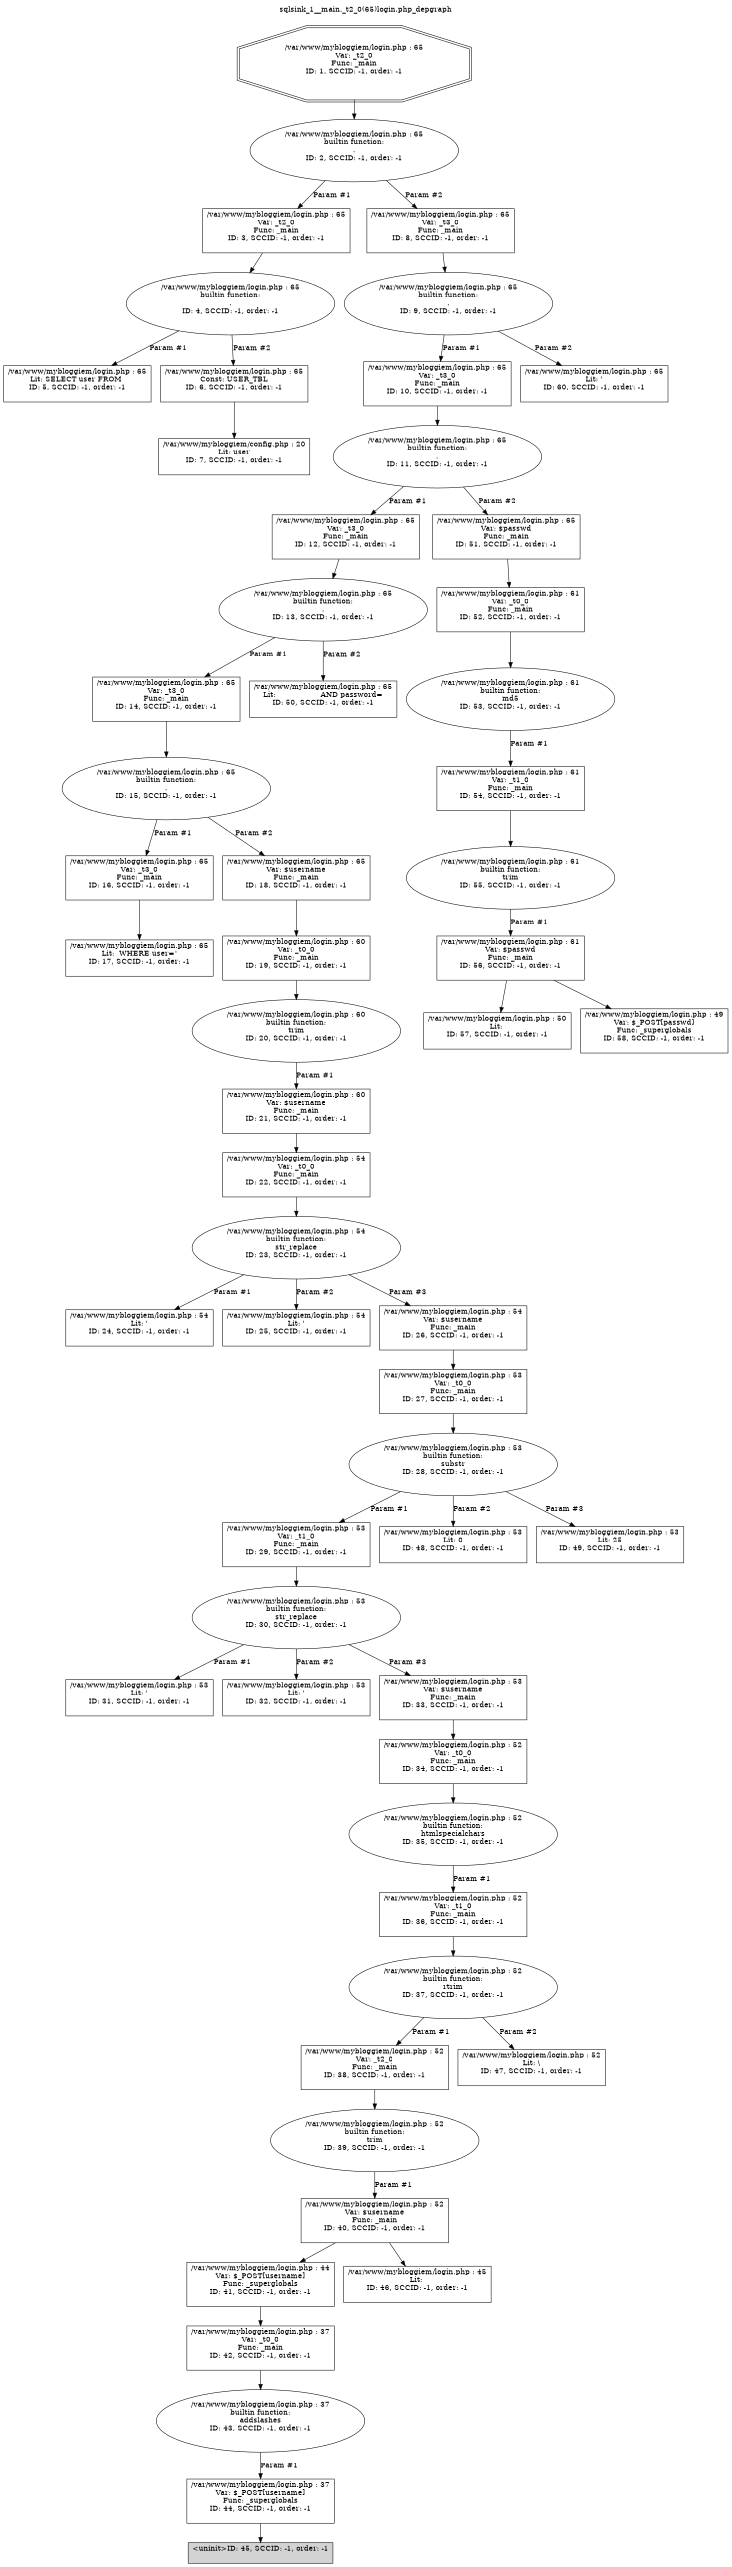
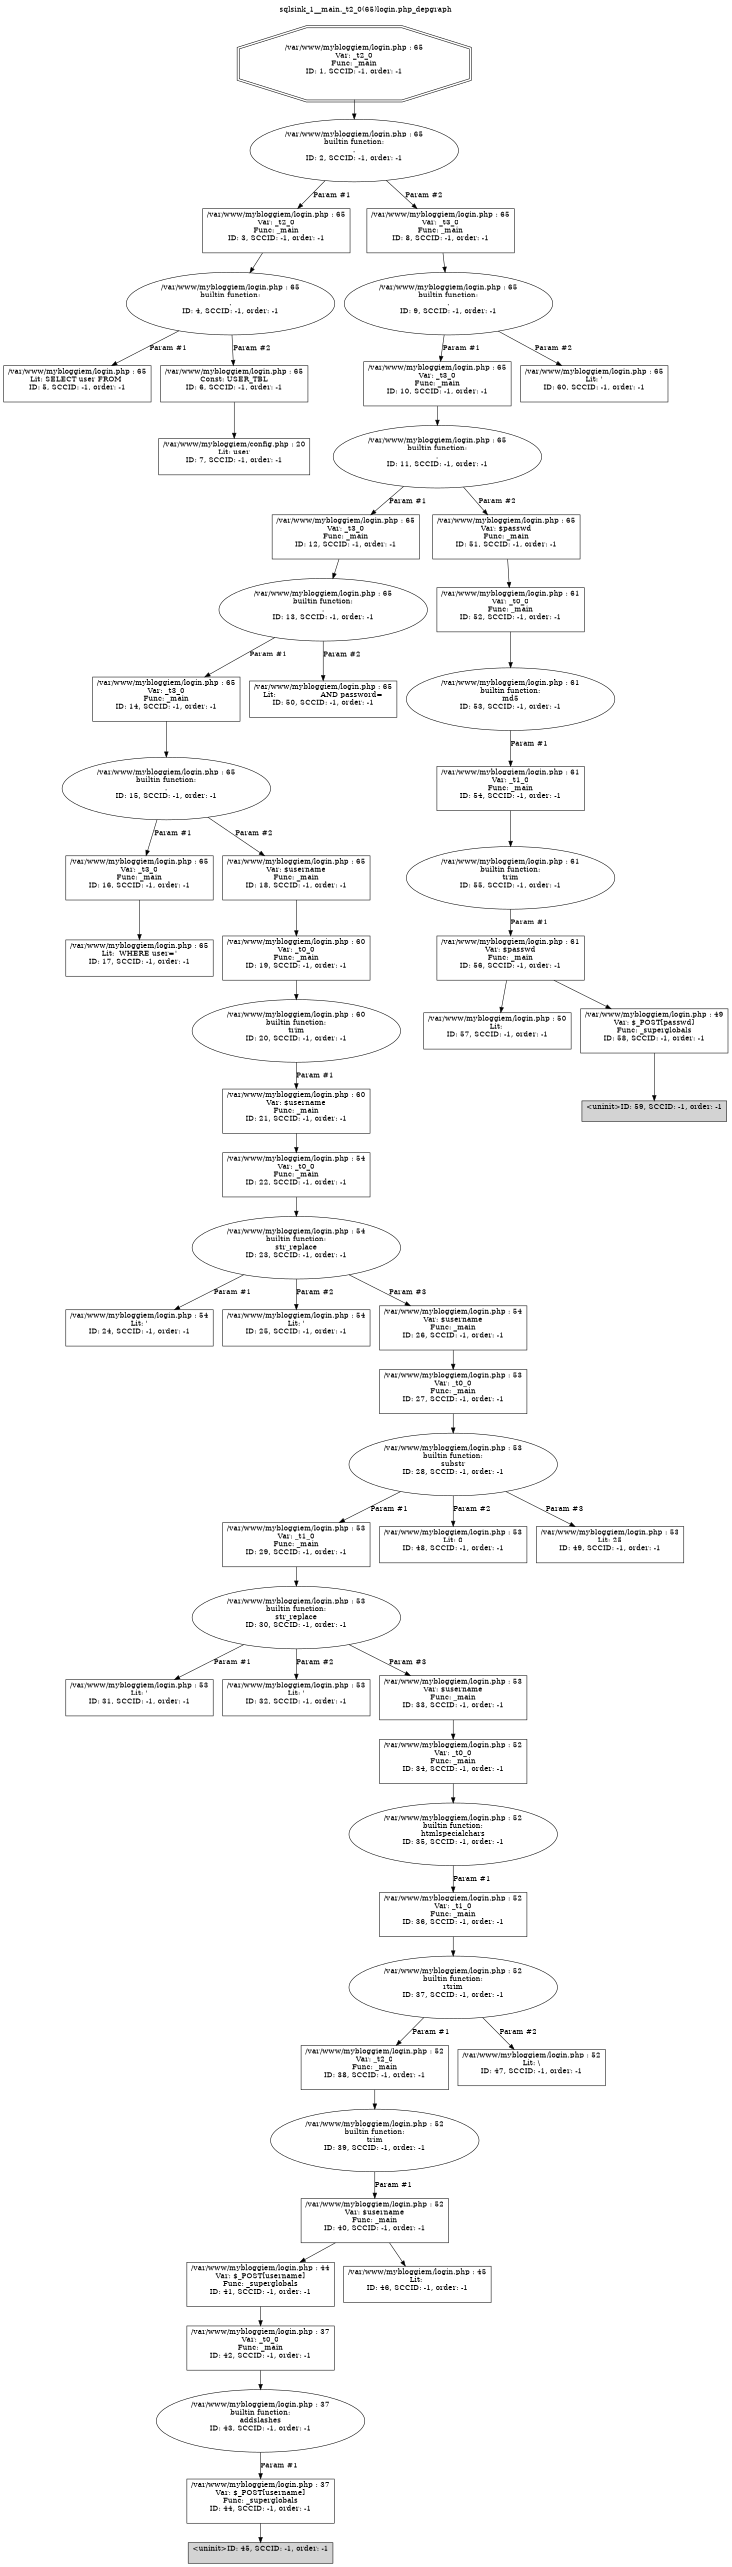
none -> (654, 1111)
